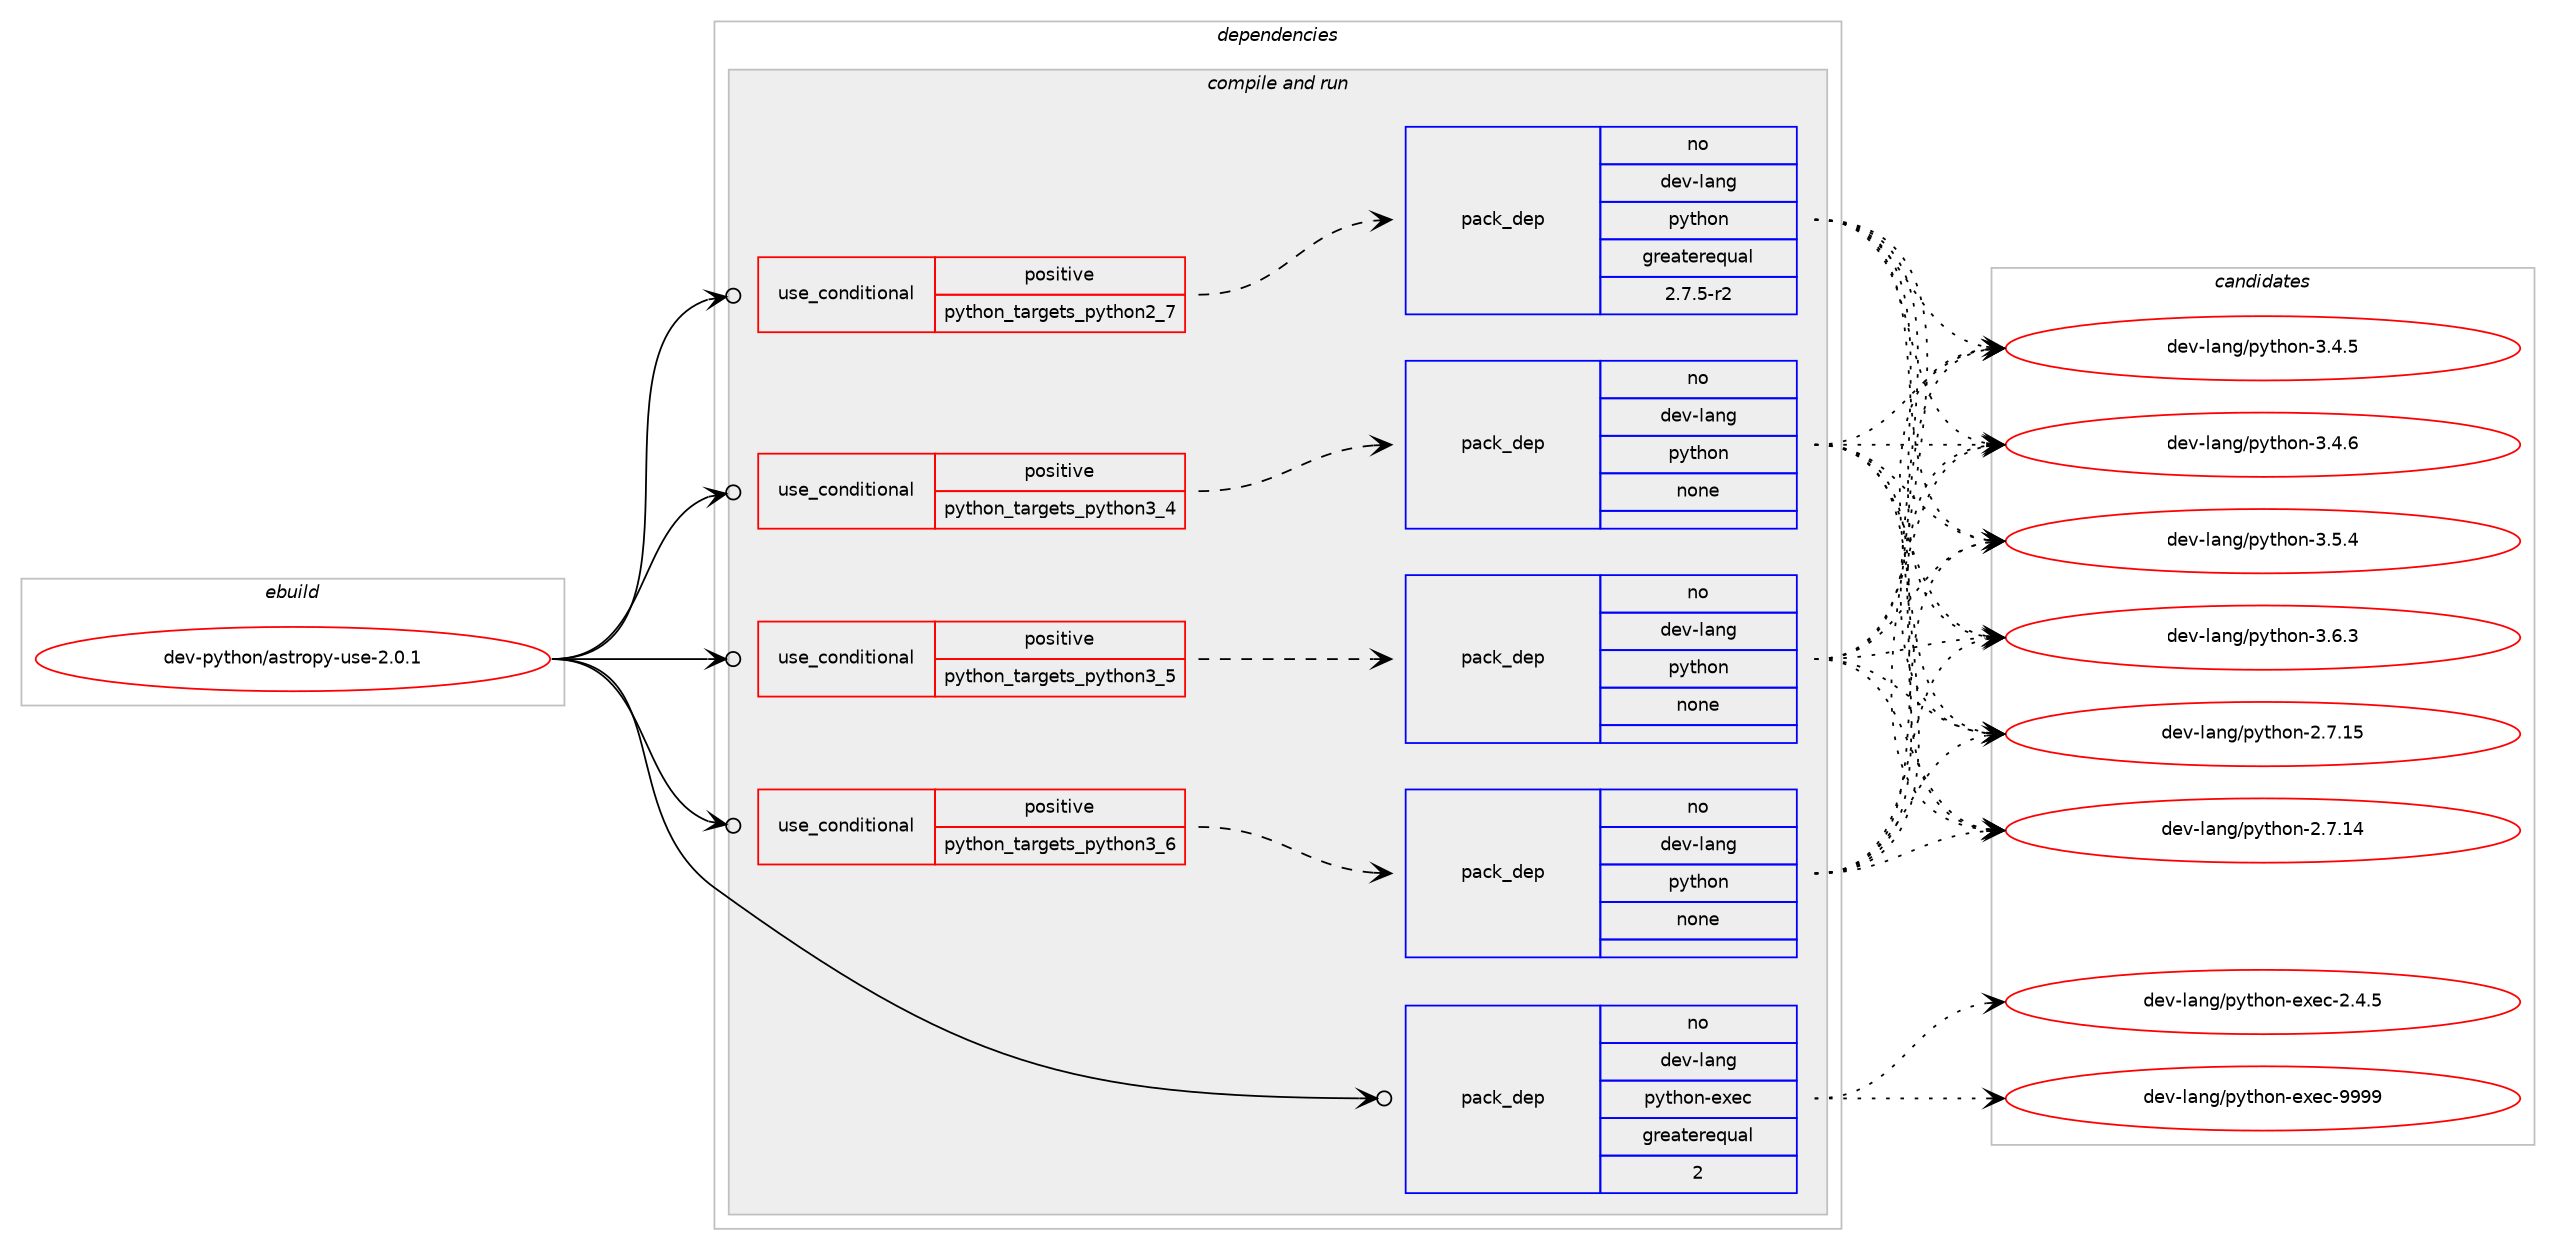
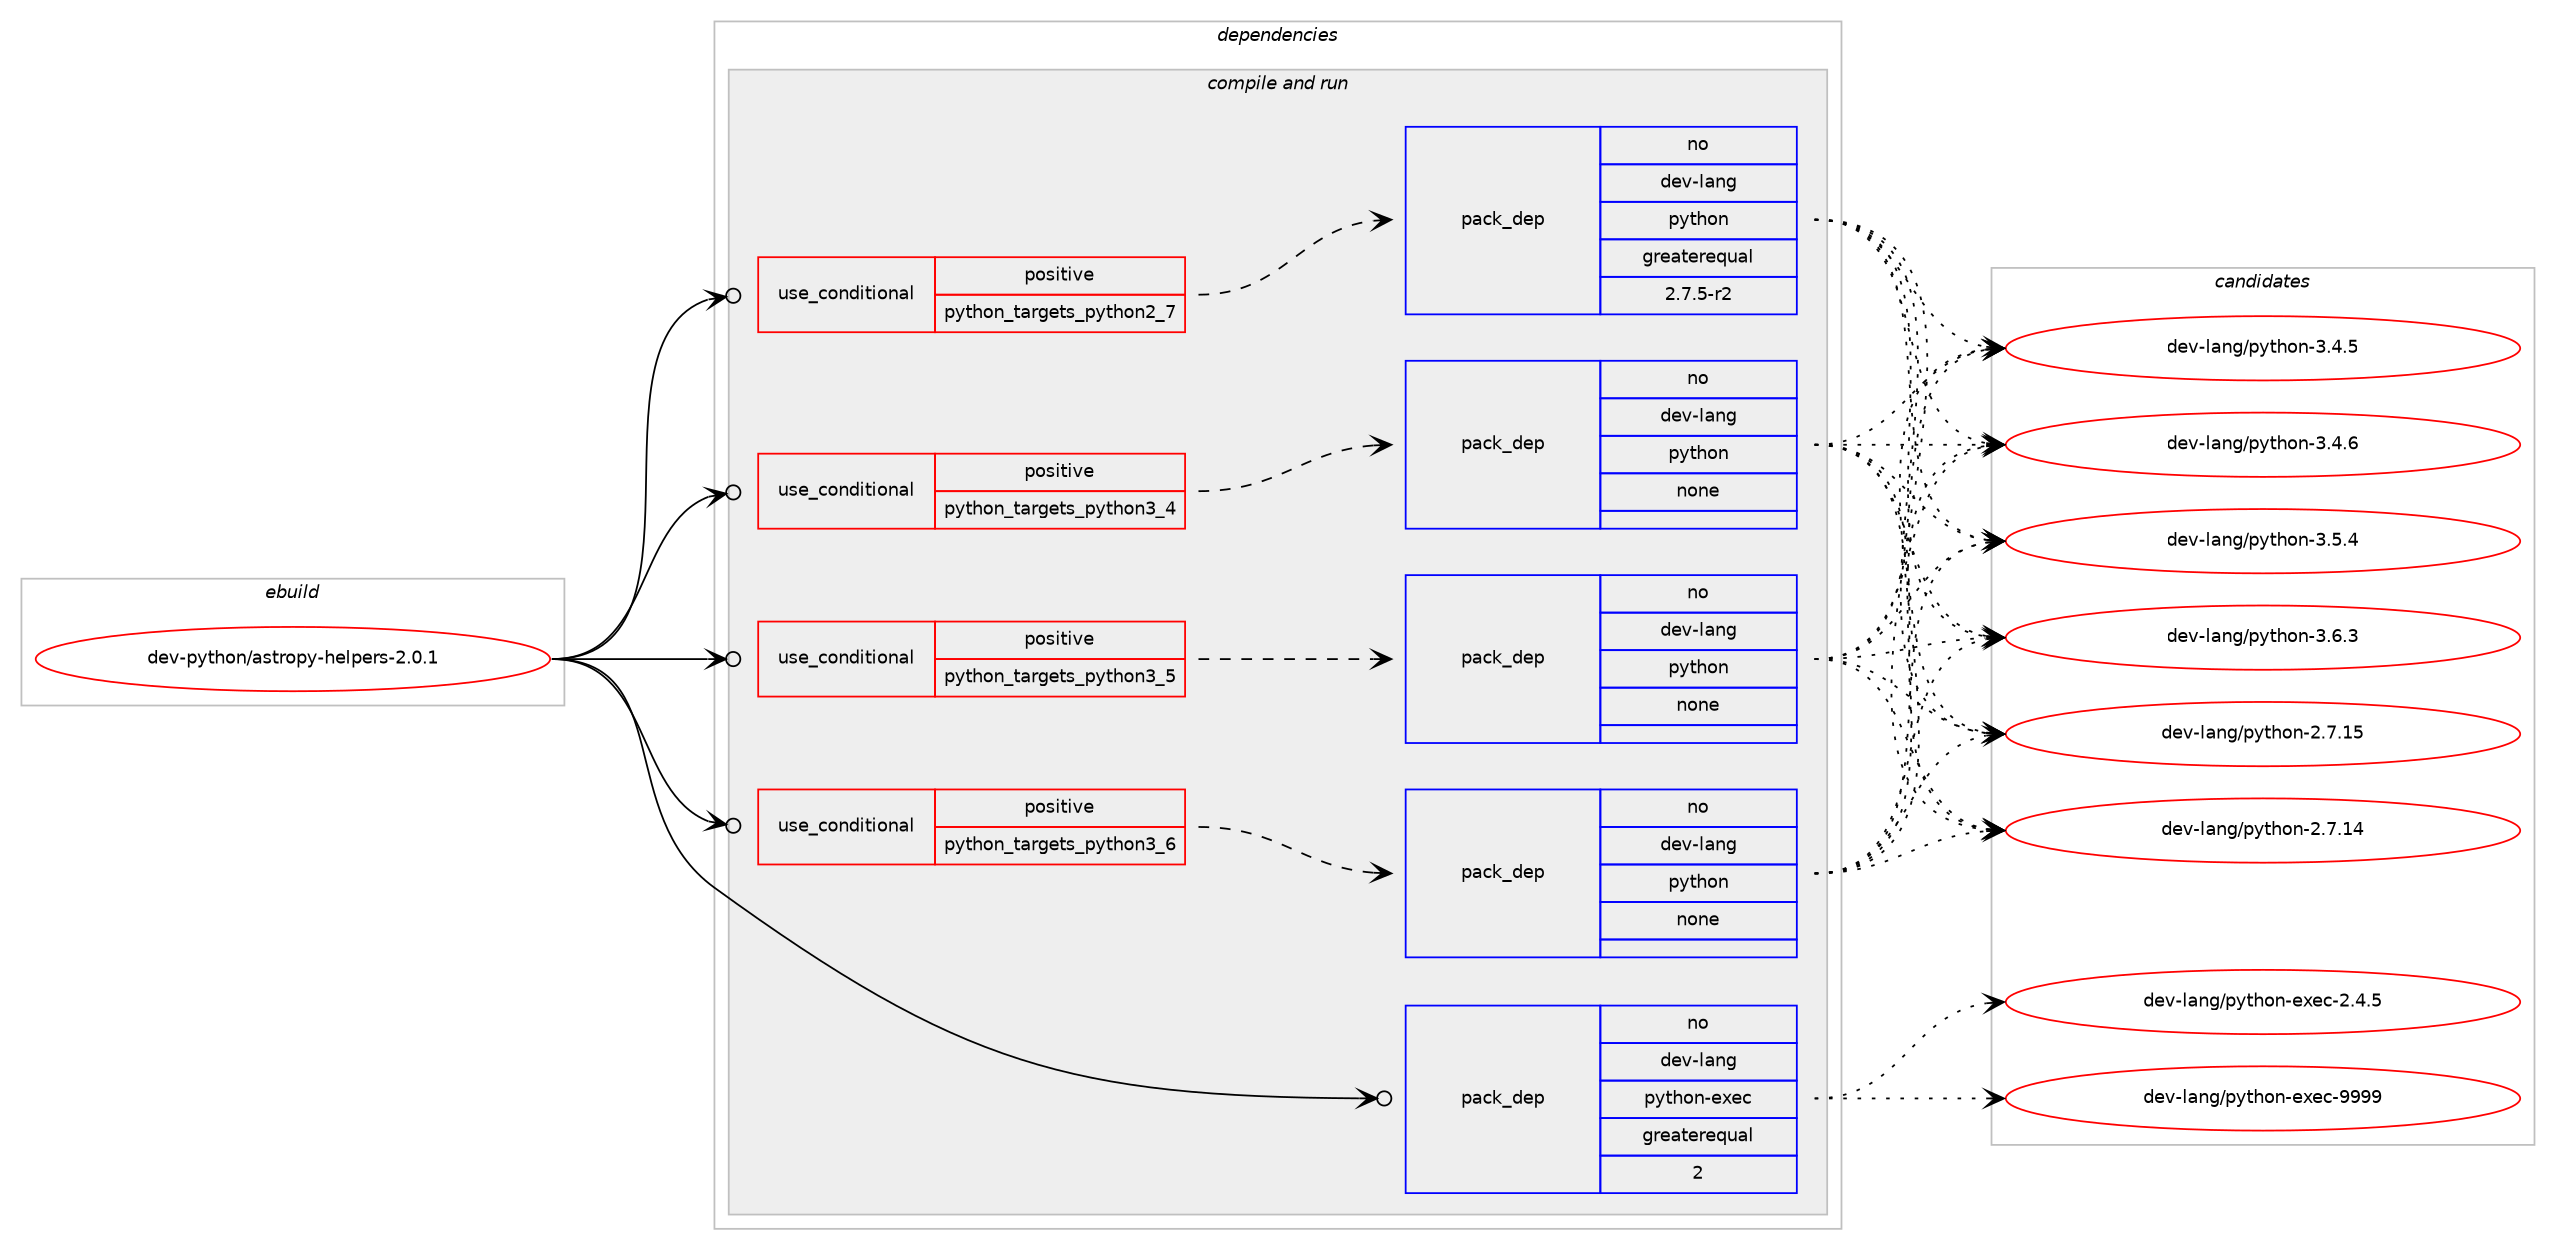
(293, 659) -> (293, 659)
